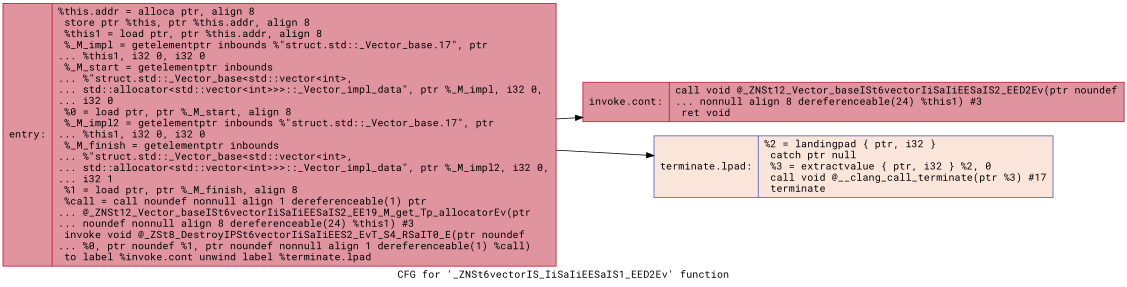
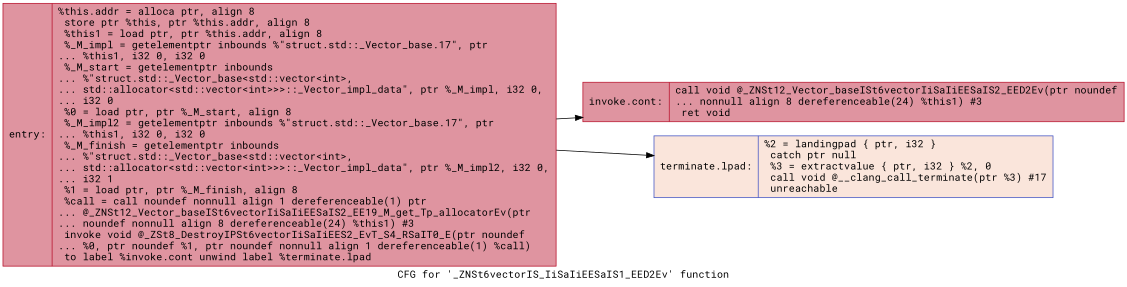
(795, 189) -> (801, 189)
